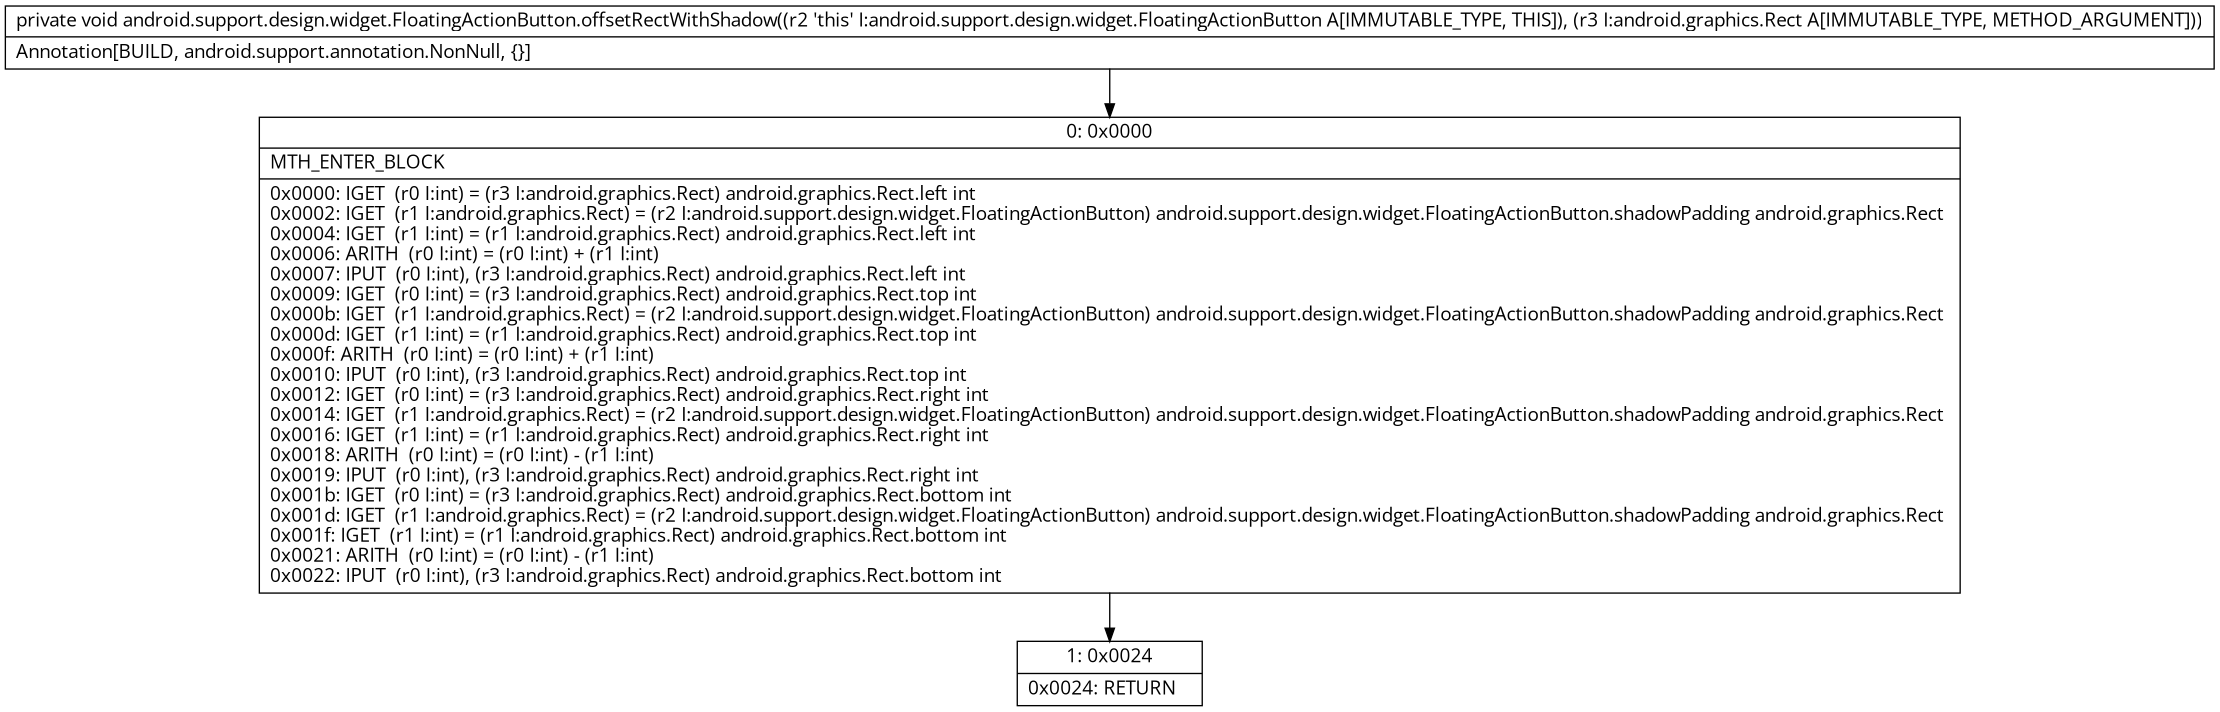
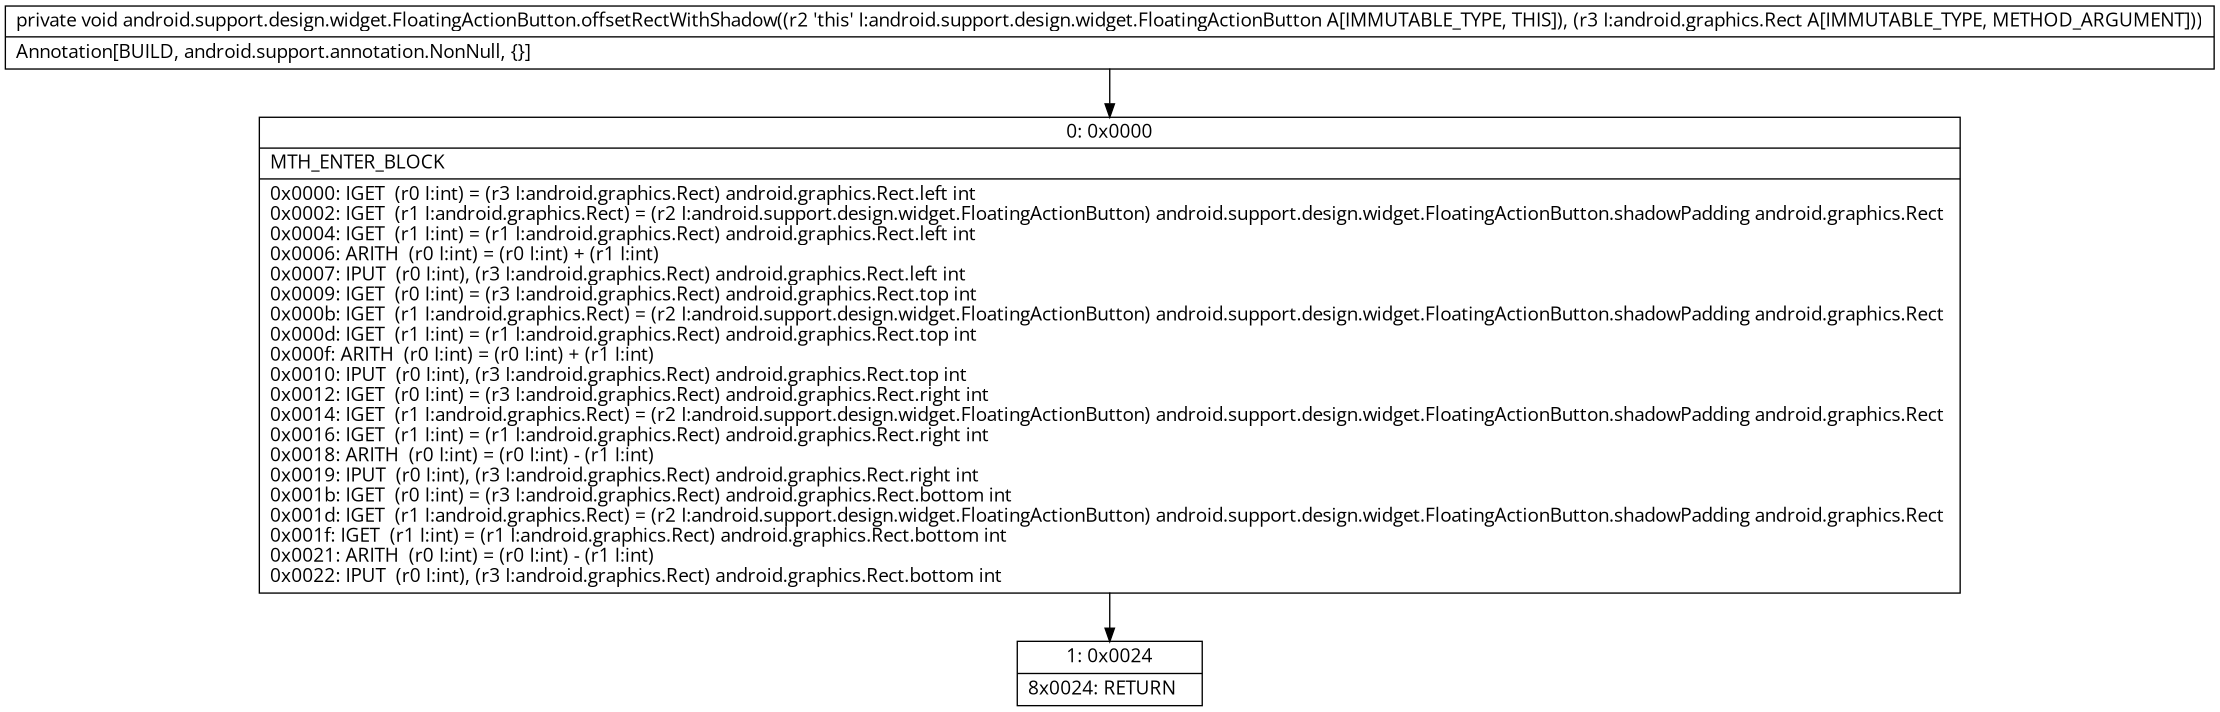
(1110, 689) -> (1110, 689)
